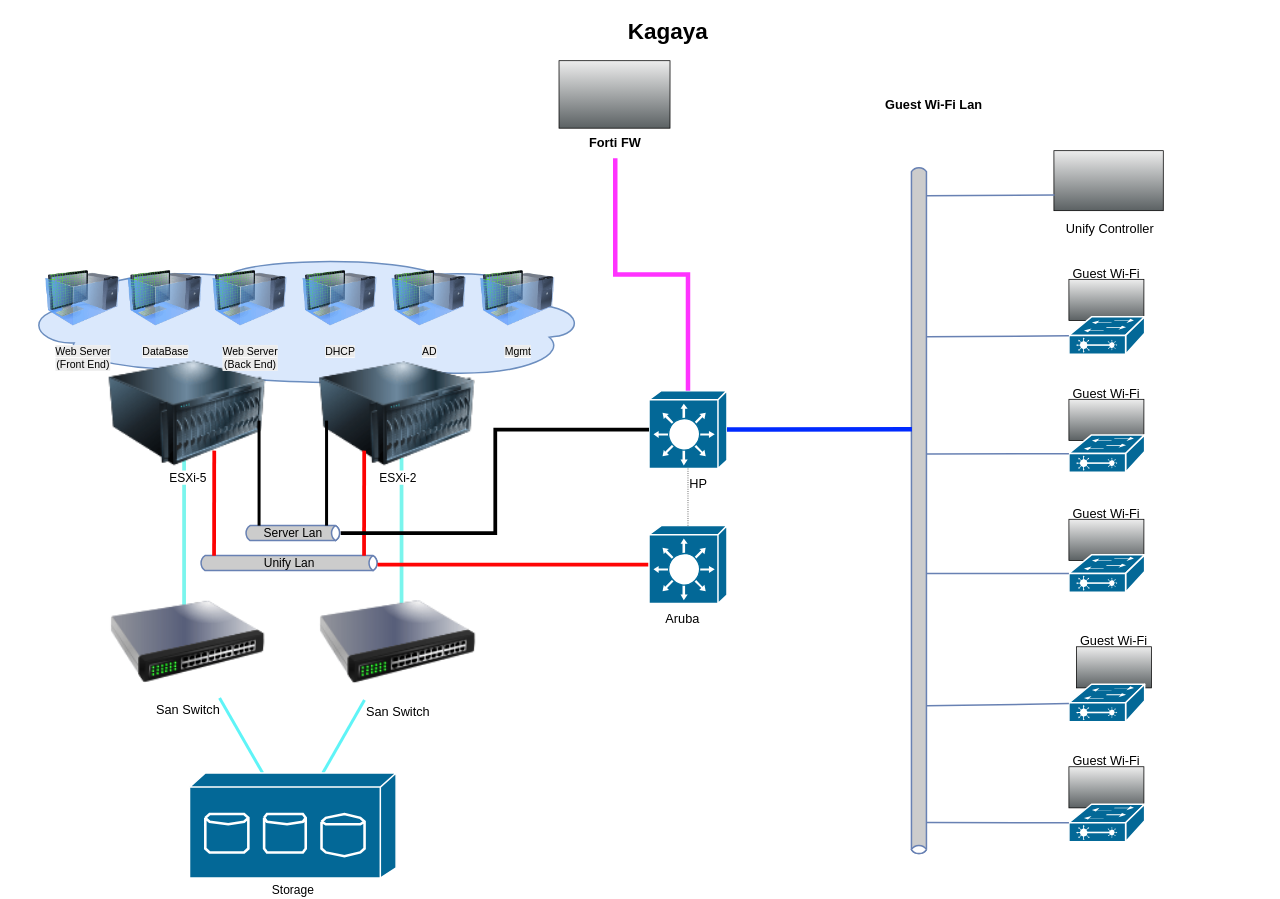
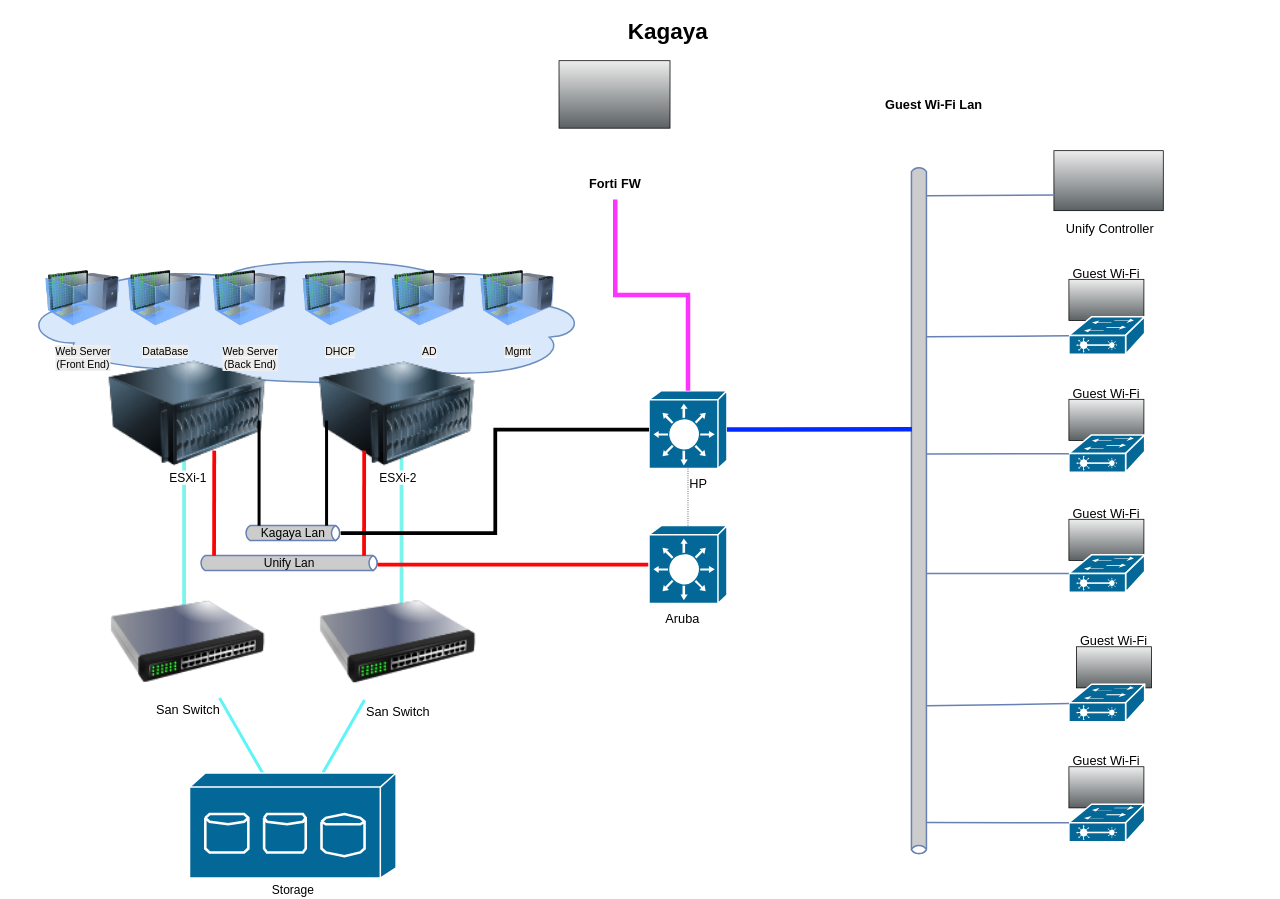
(615, 143) -> (615, 184)
(188, 478) -> (188, 478)
(293, 533) -> (293, 533)
